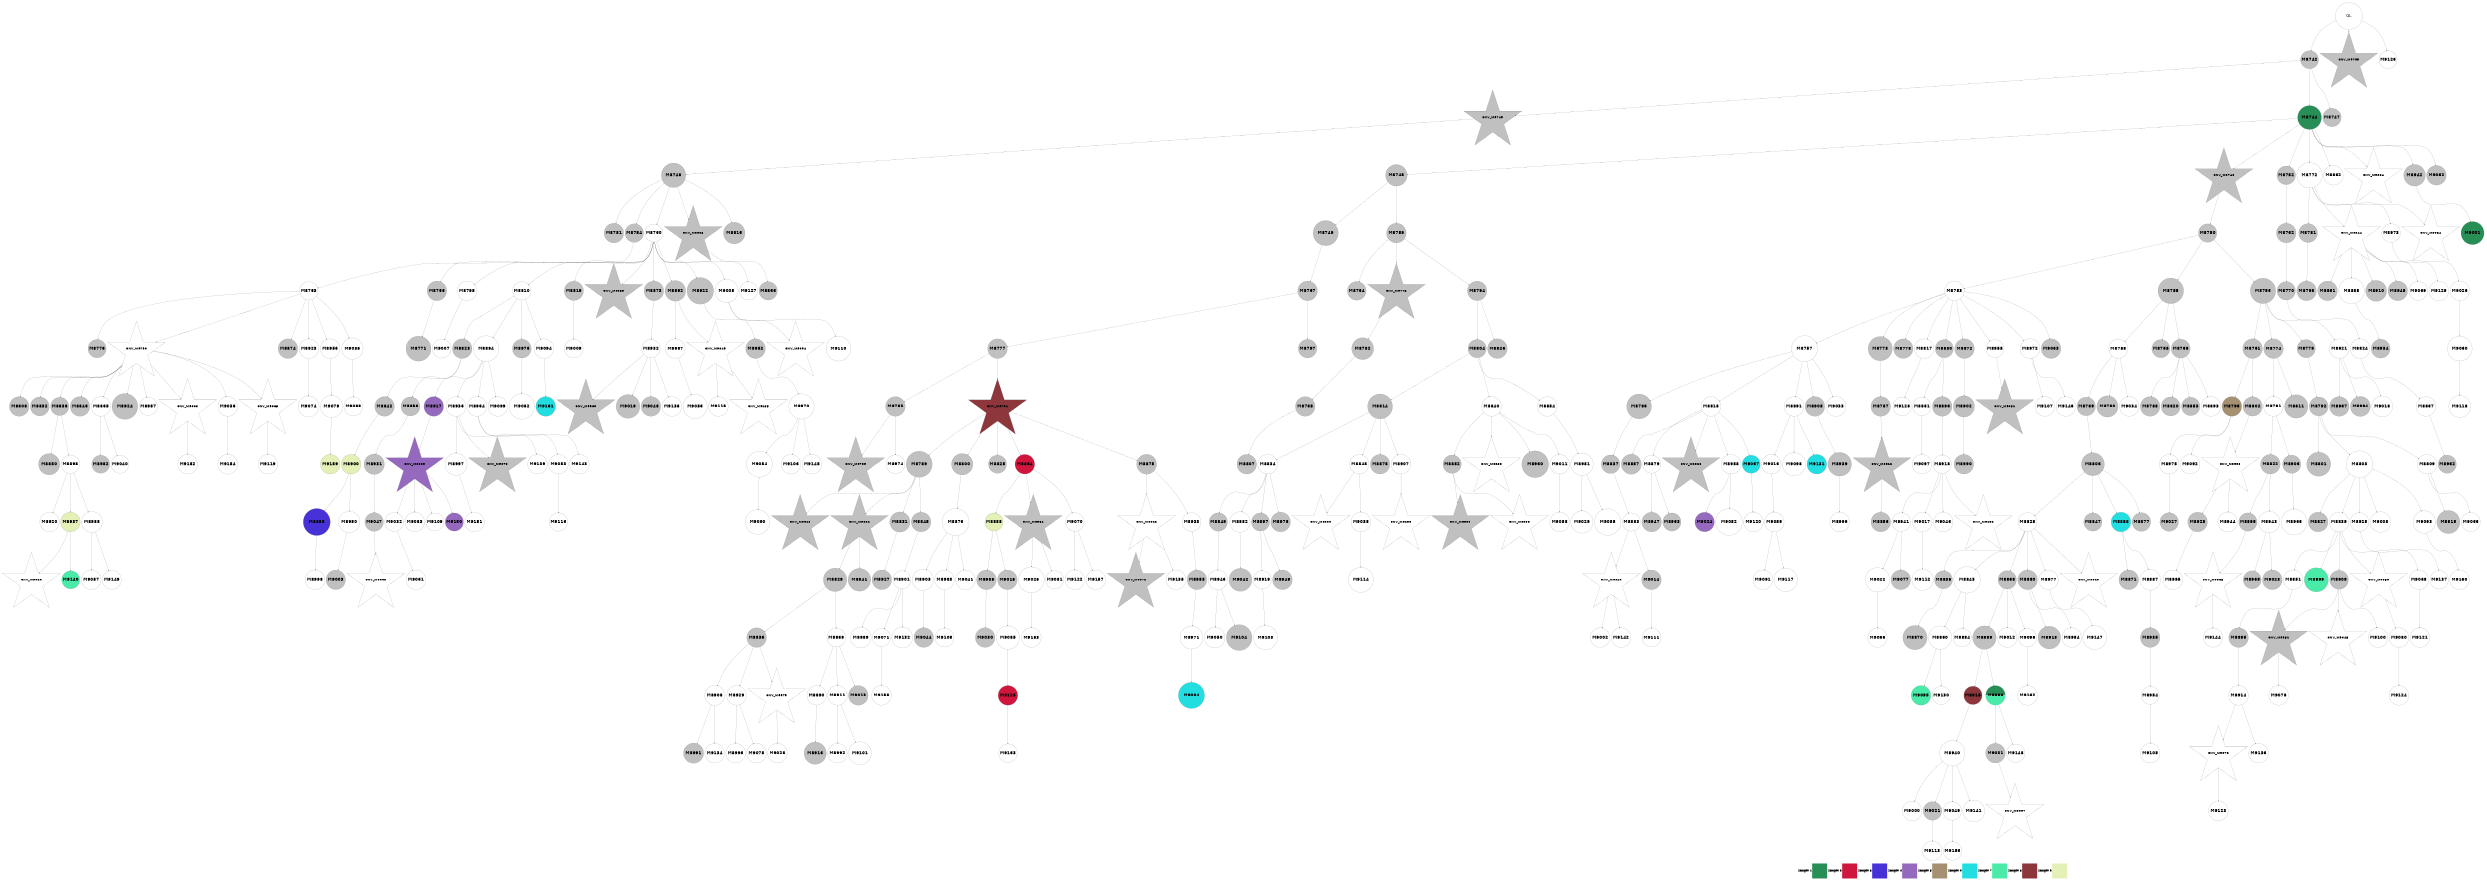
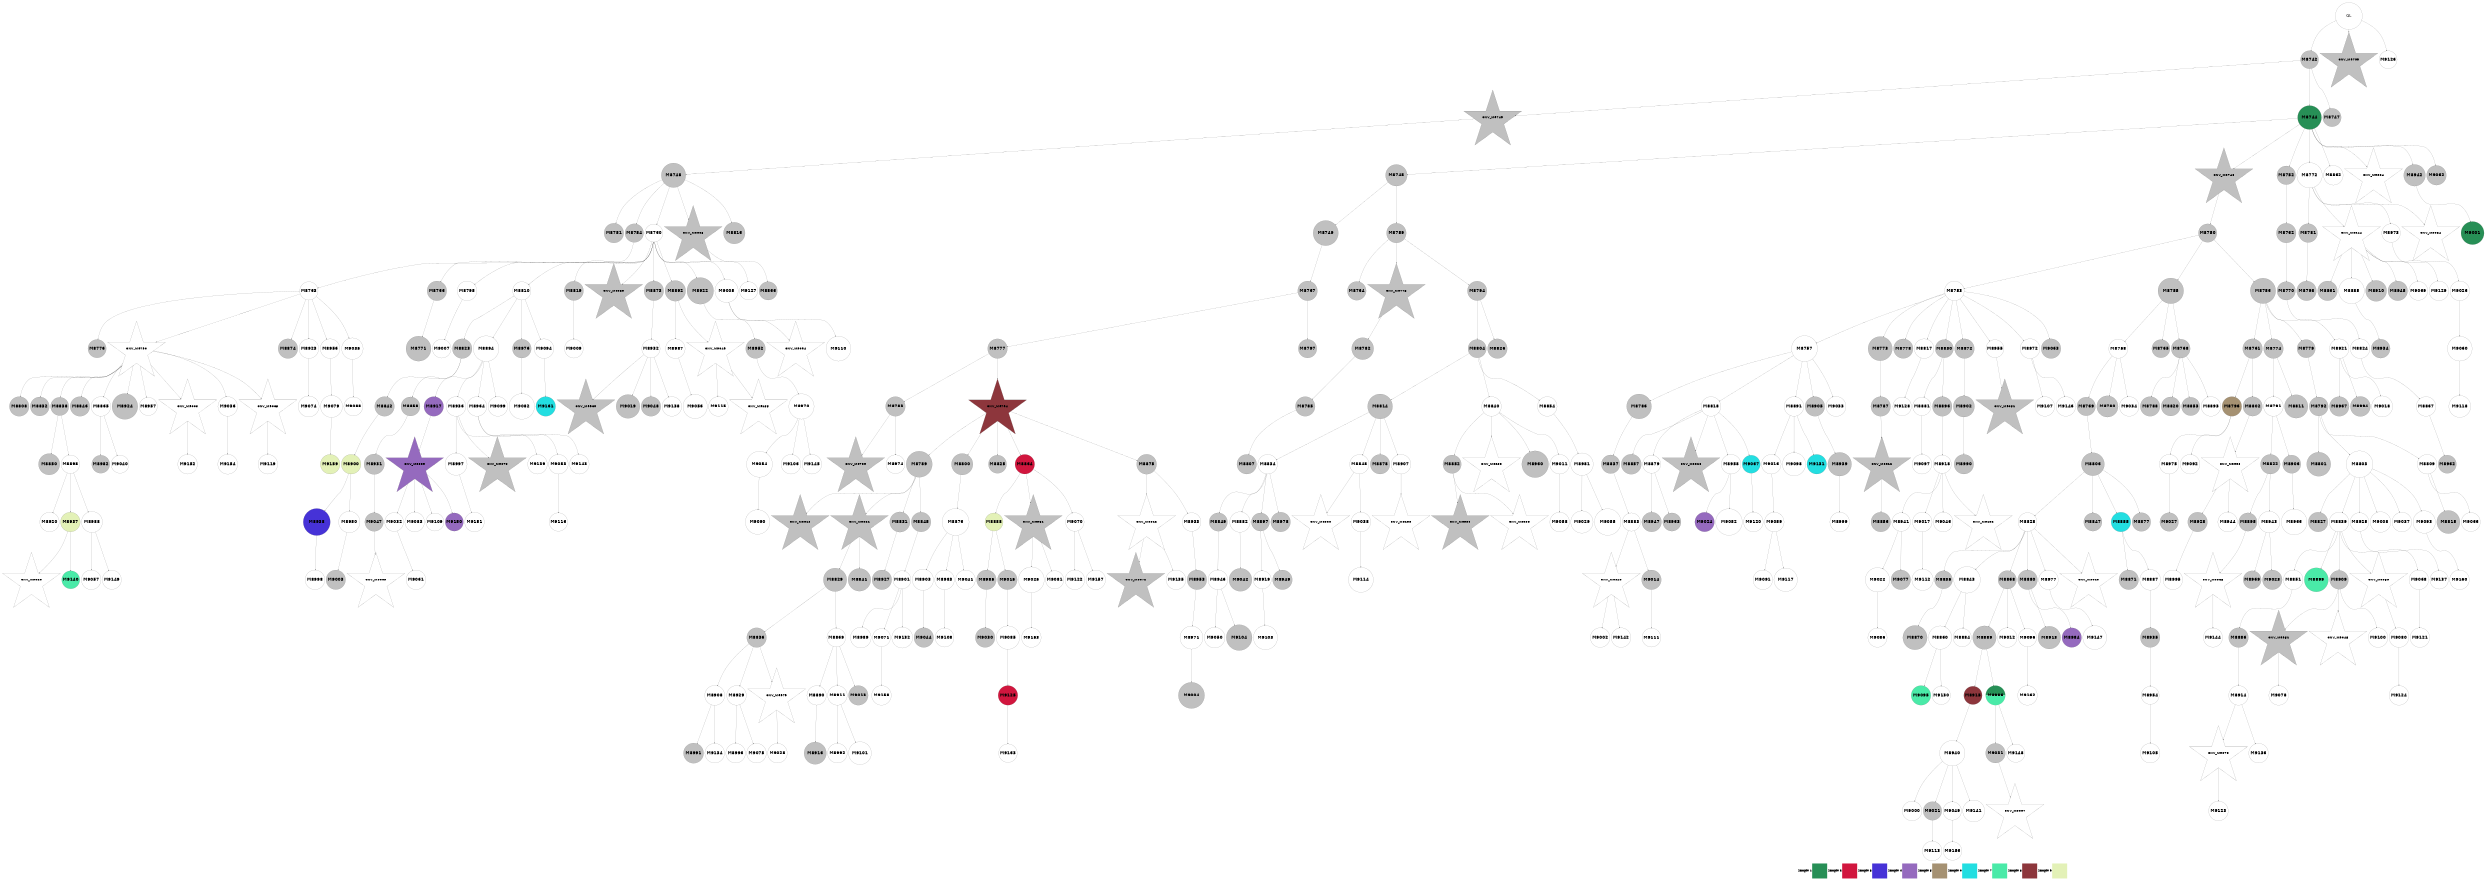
none -> (2402, 522)
(2072, 638) -> (2072, 638)
(1191, 695) -> (1191, 695)
